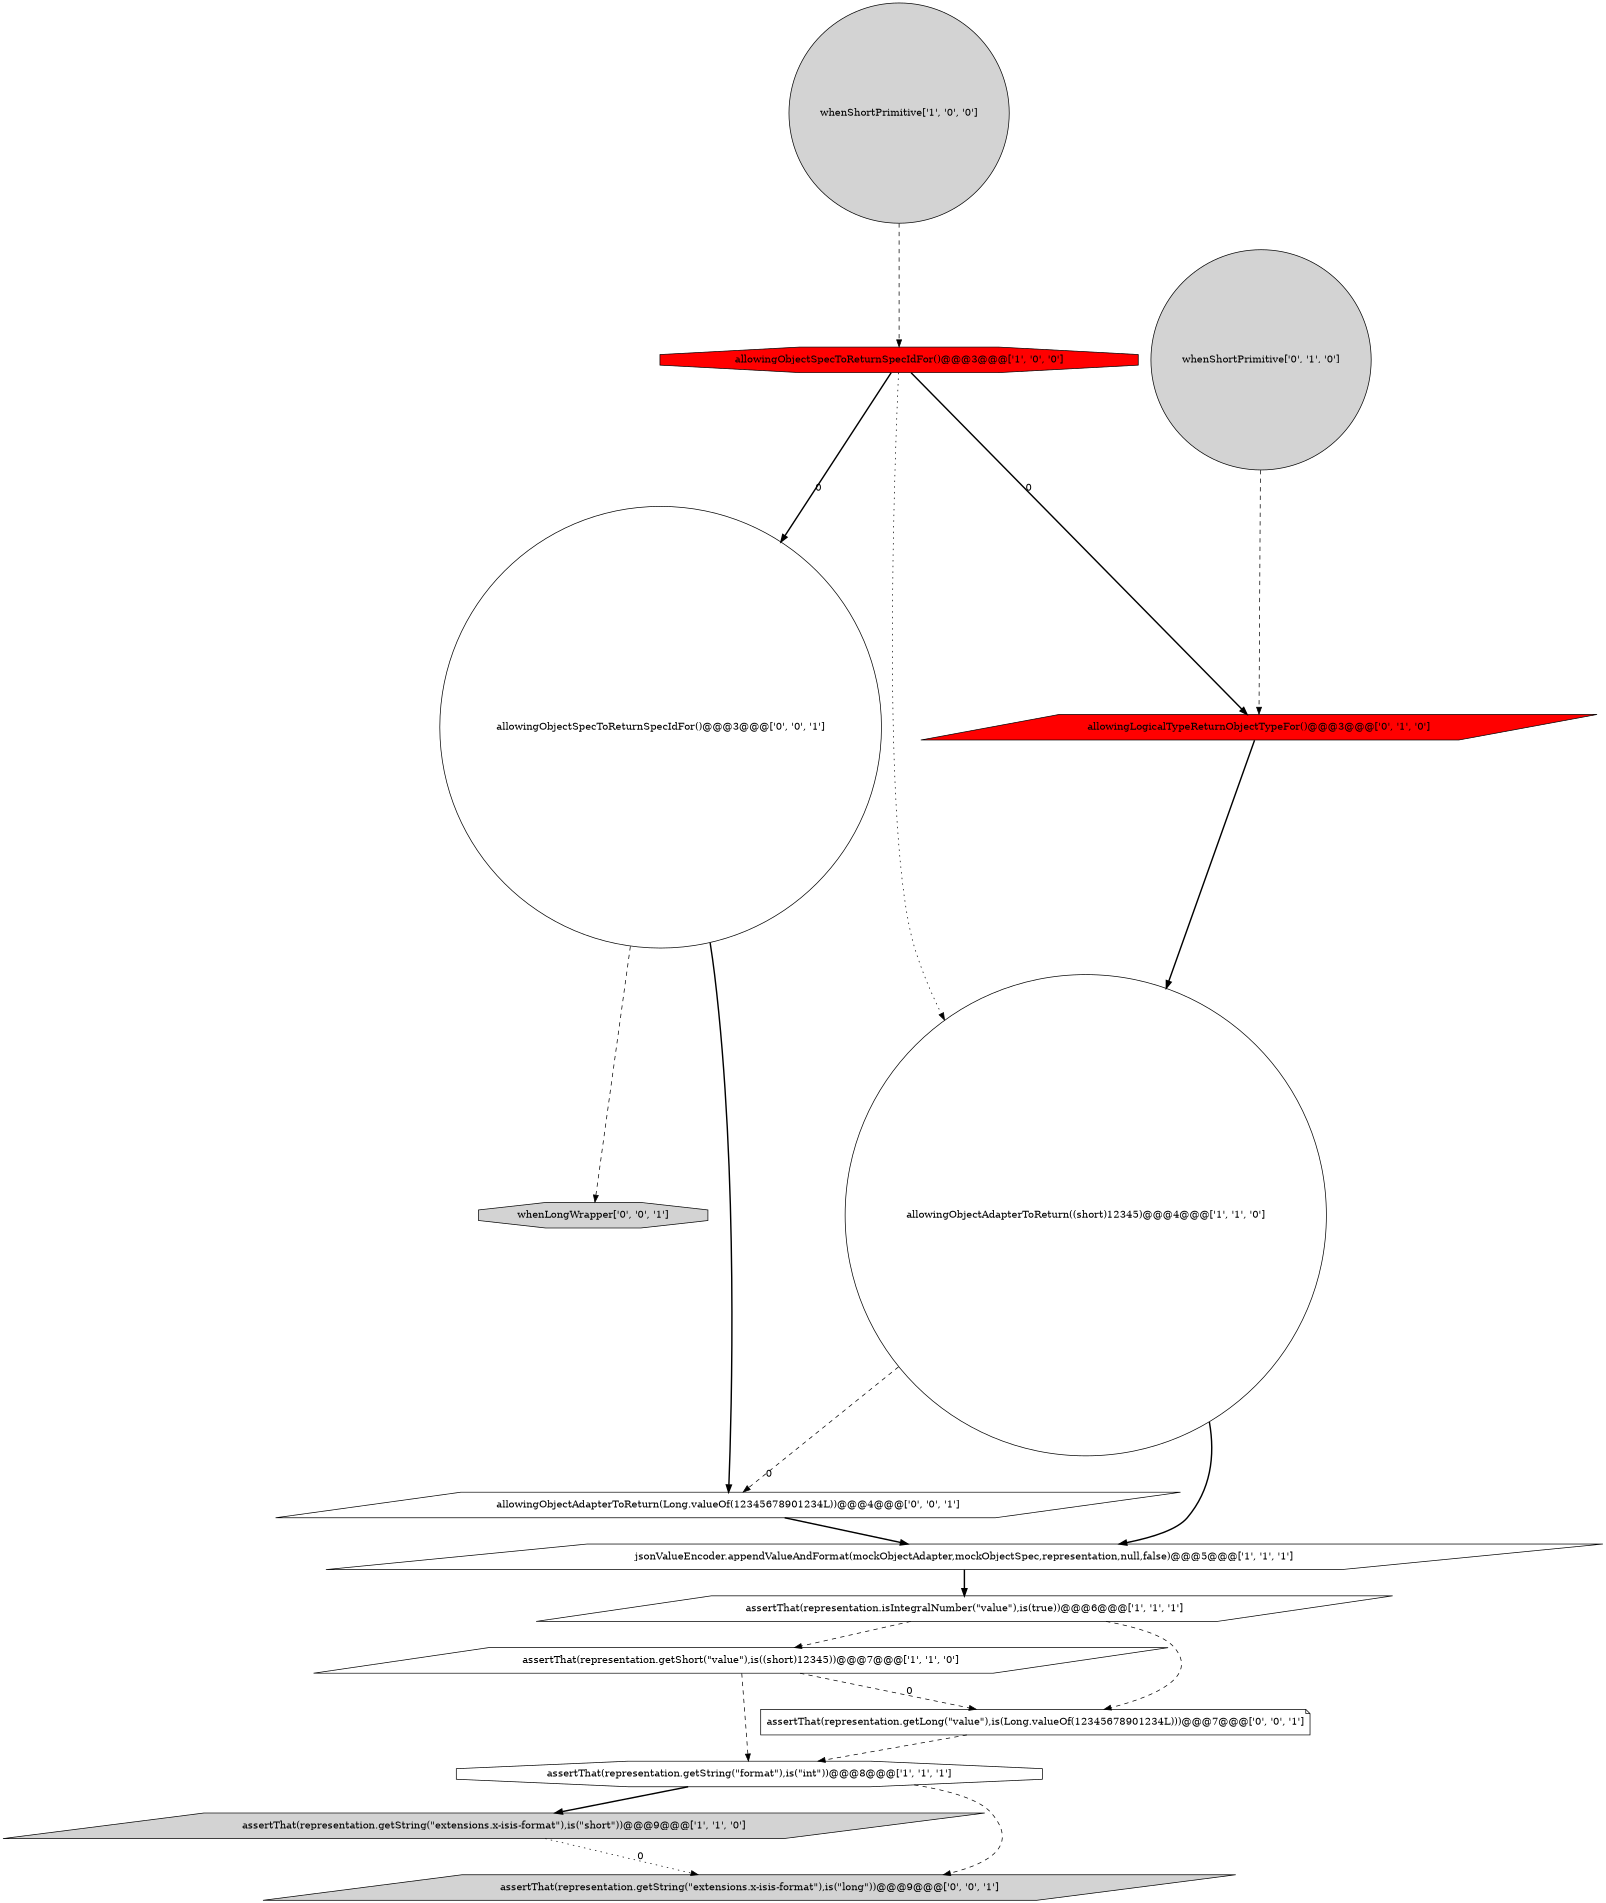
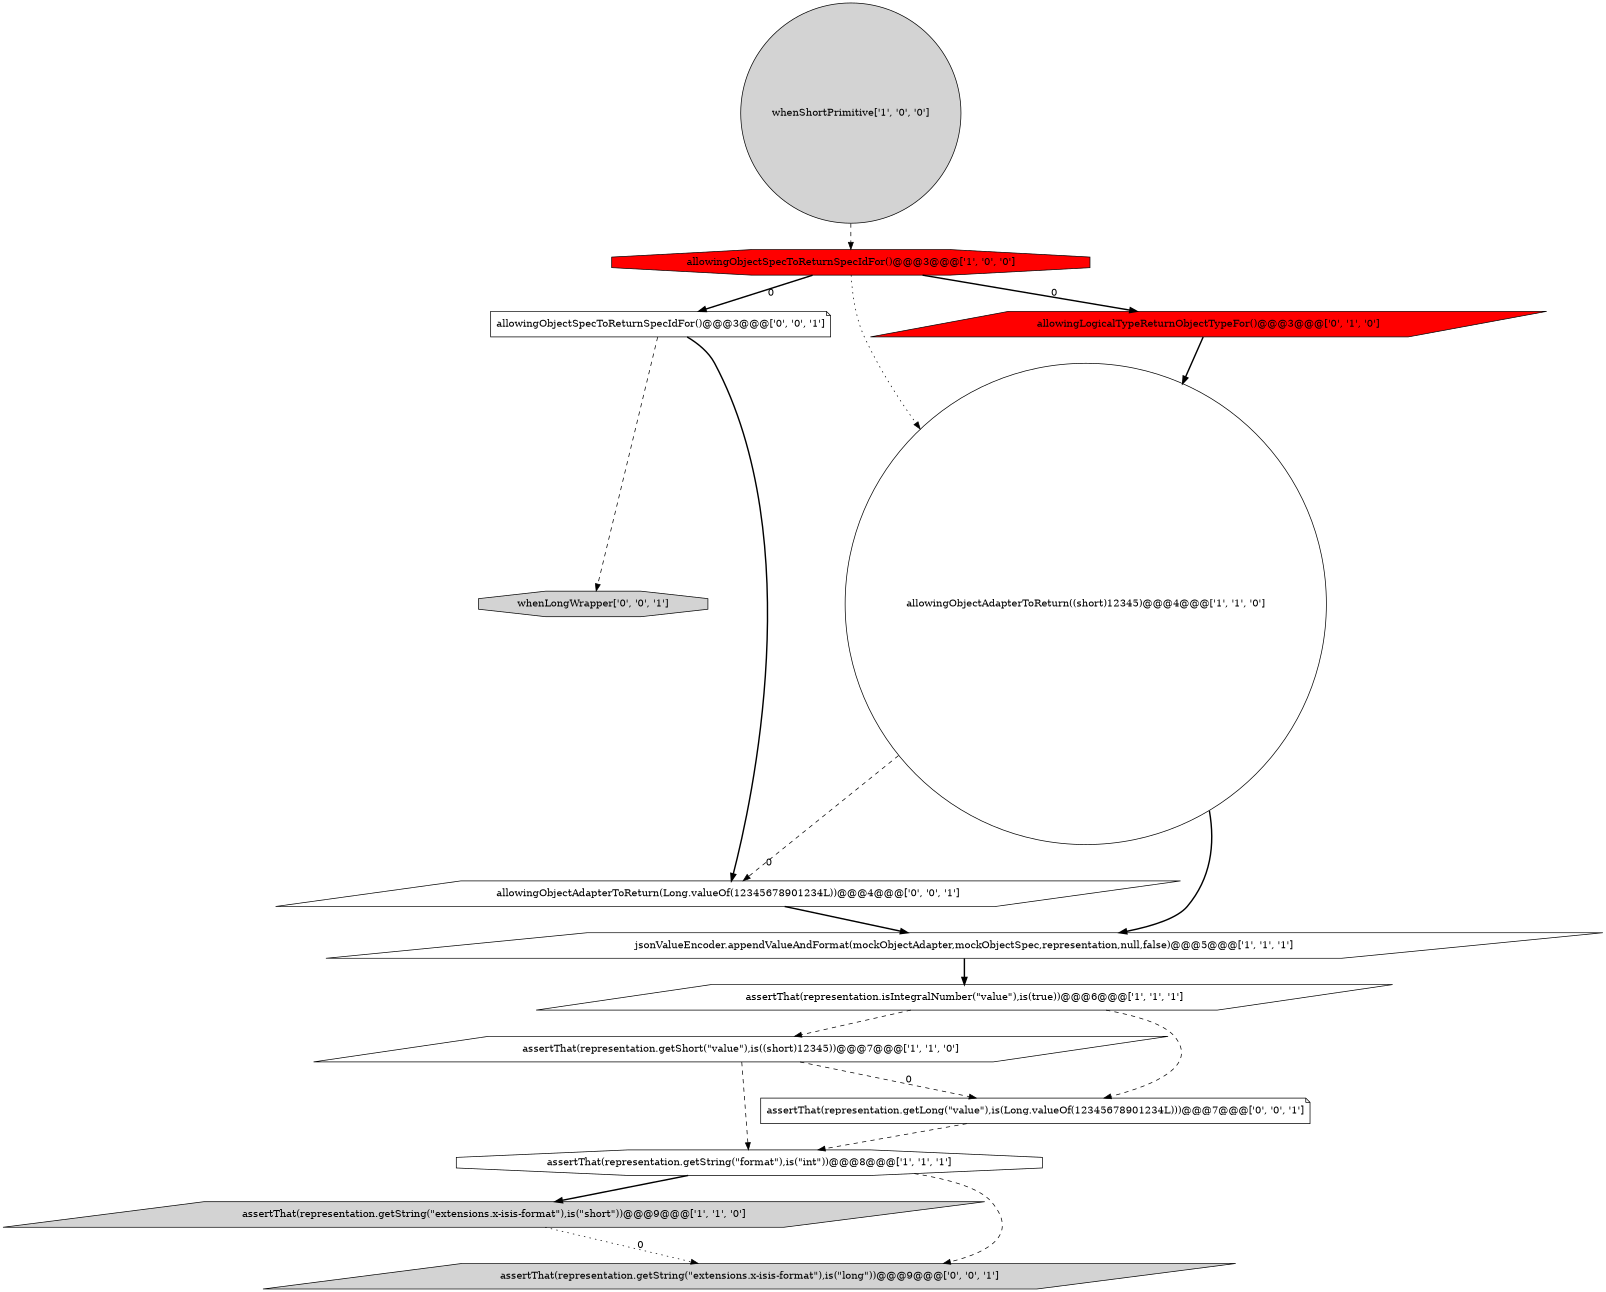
(1261, 360) -> none
(661, 727) -> (661, 324)
